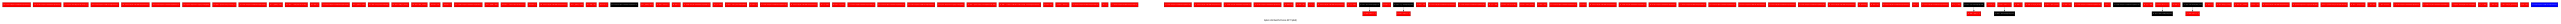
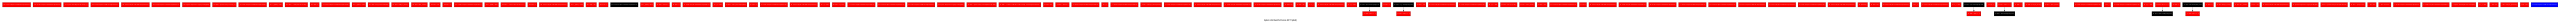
none -> (1151, 5)
(2067, 5) -> none
(2127, 5) -> (2127, 5)
